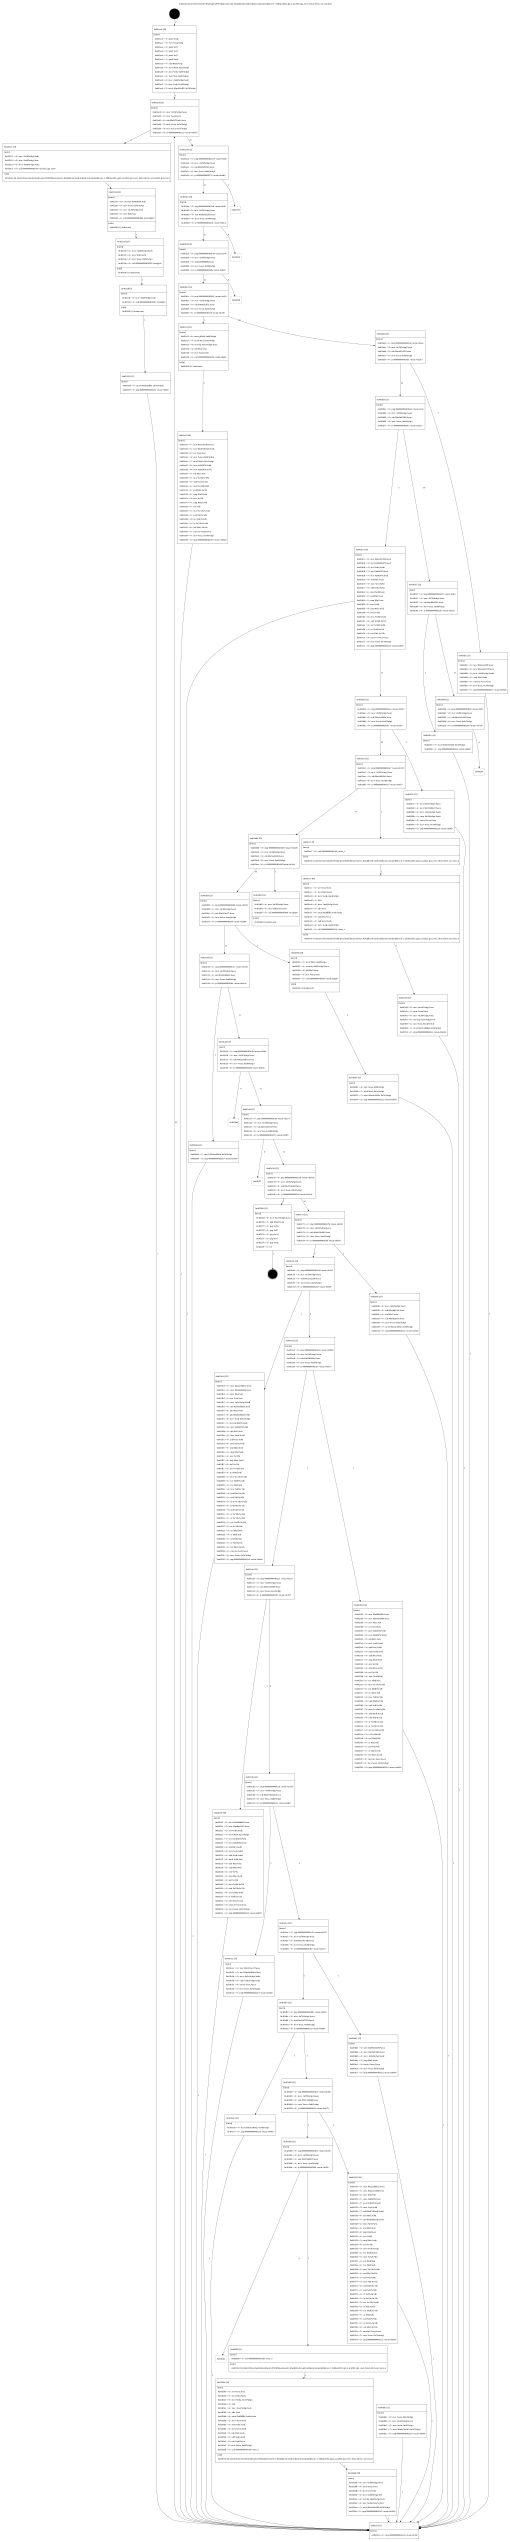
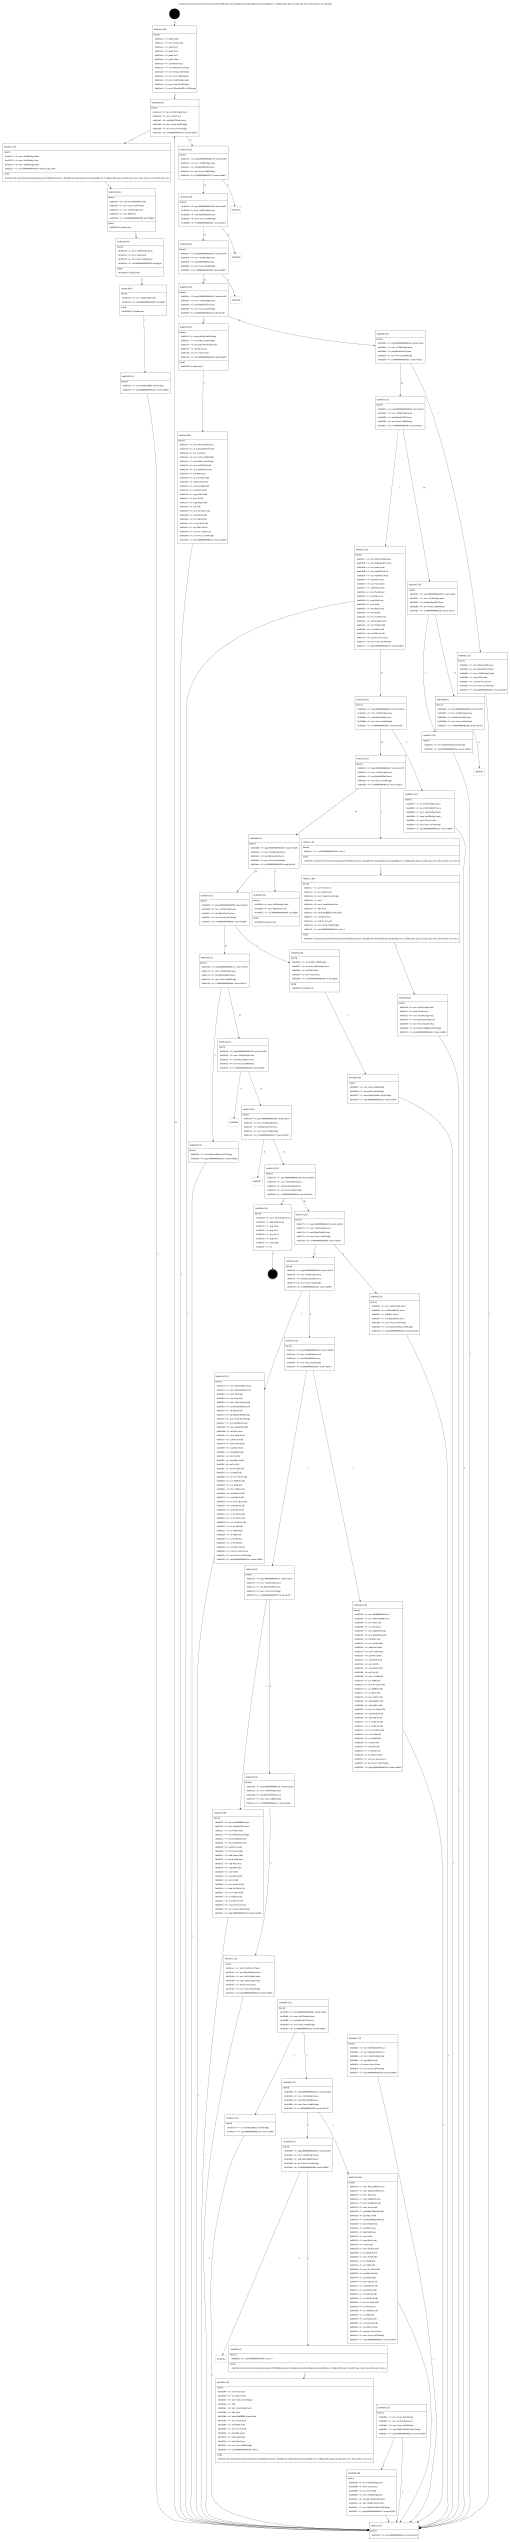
(303, 1936) -> none
(343, 2466) -> (388, 2453)
